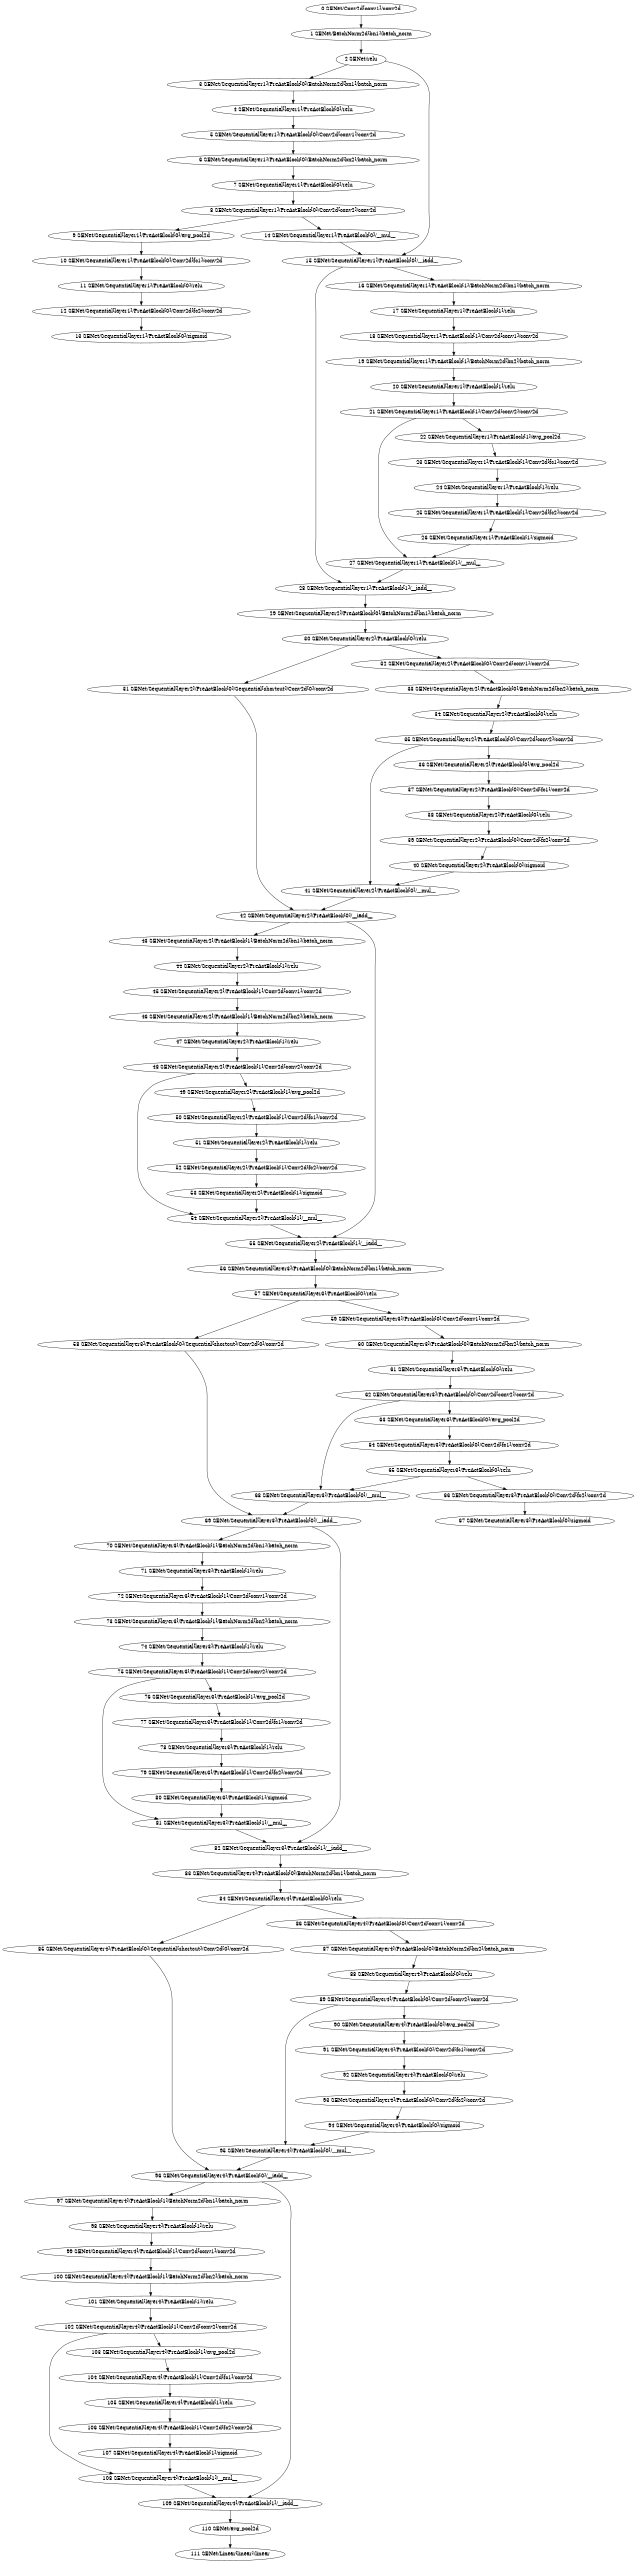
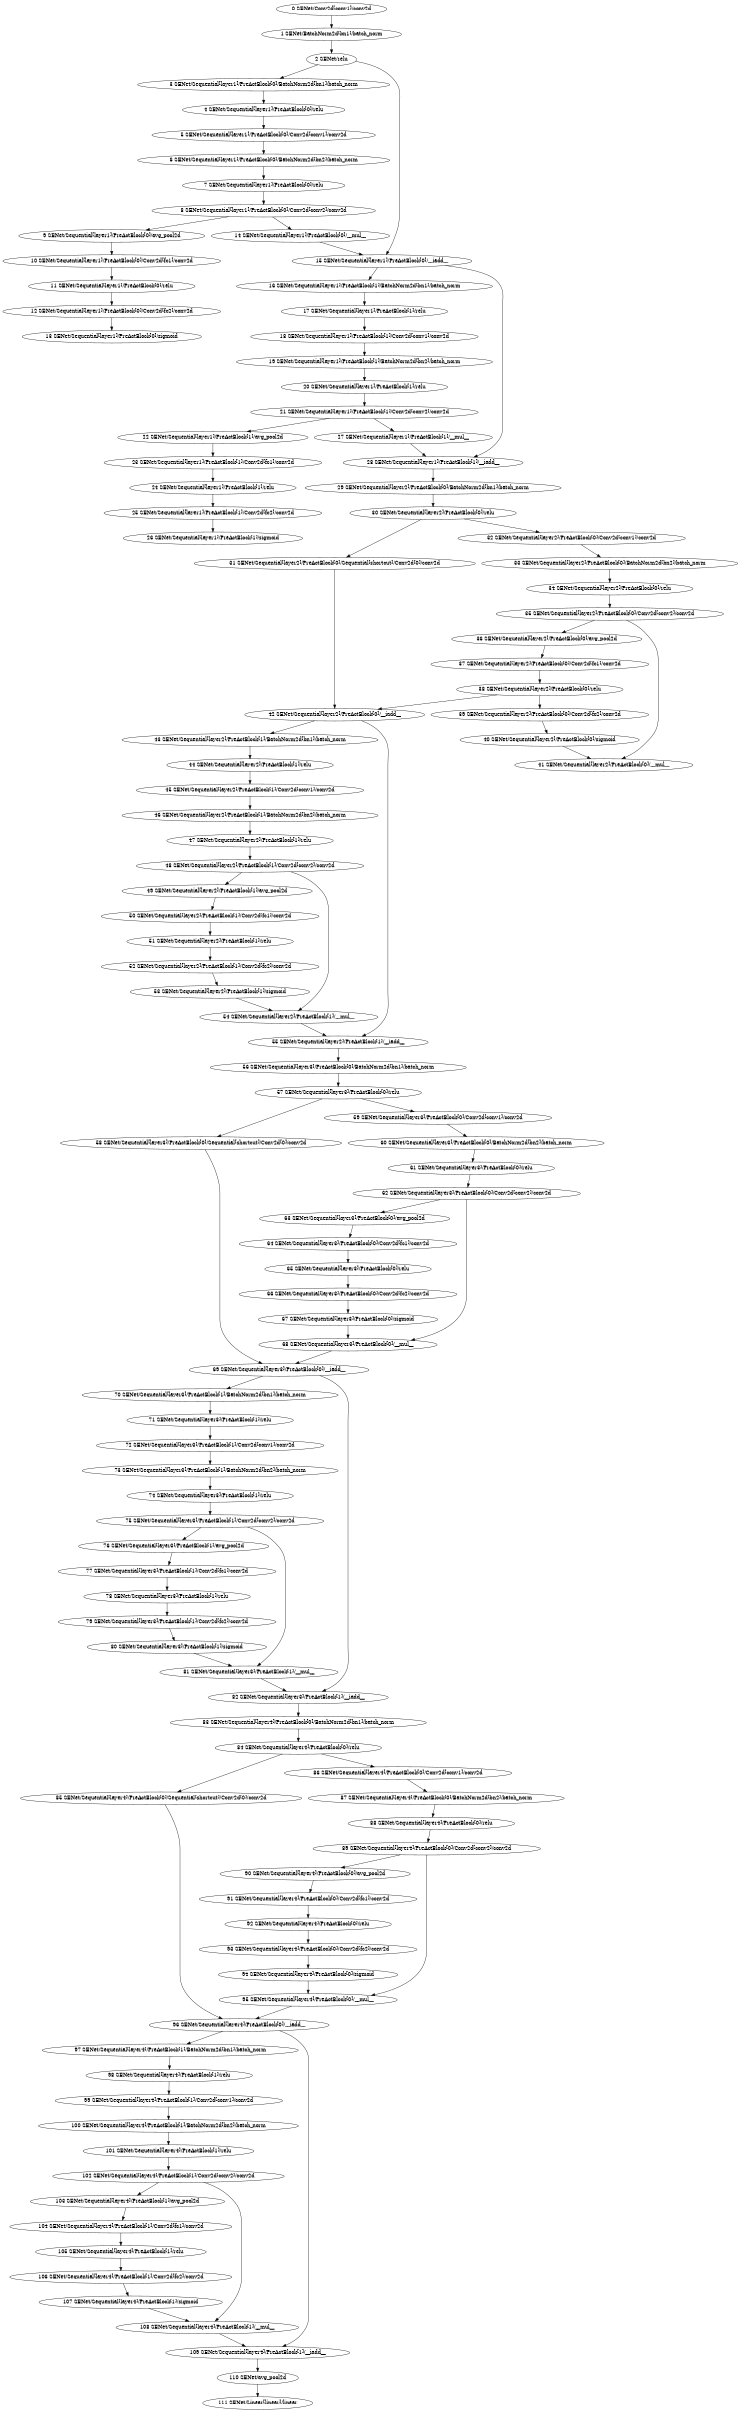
(453, 550) -> none
(340, 903) -> (439, 702)
(387, 1483) -> (348, 1330)
